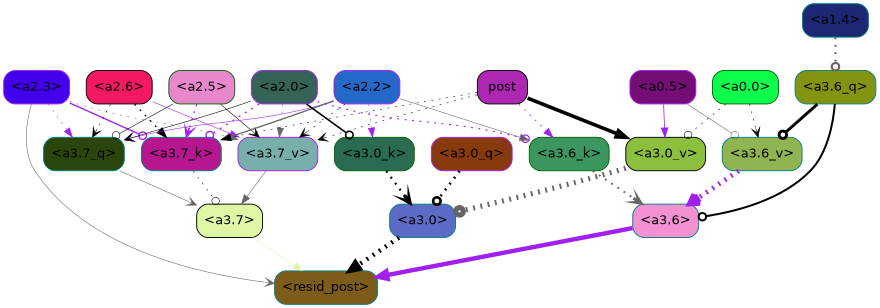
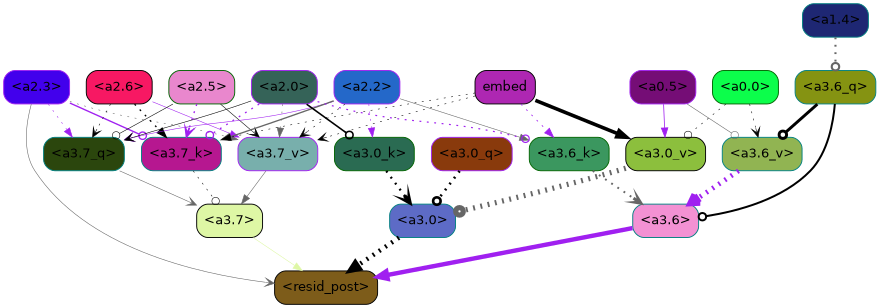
(502, 87) -> (505, 87)
(326, 288) -> (326, 288)
